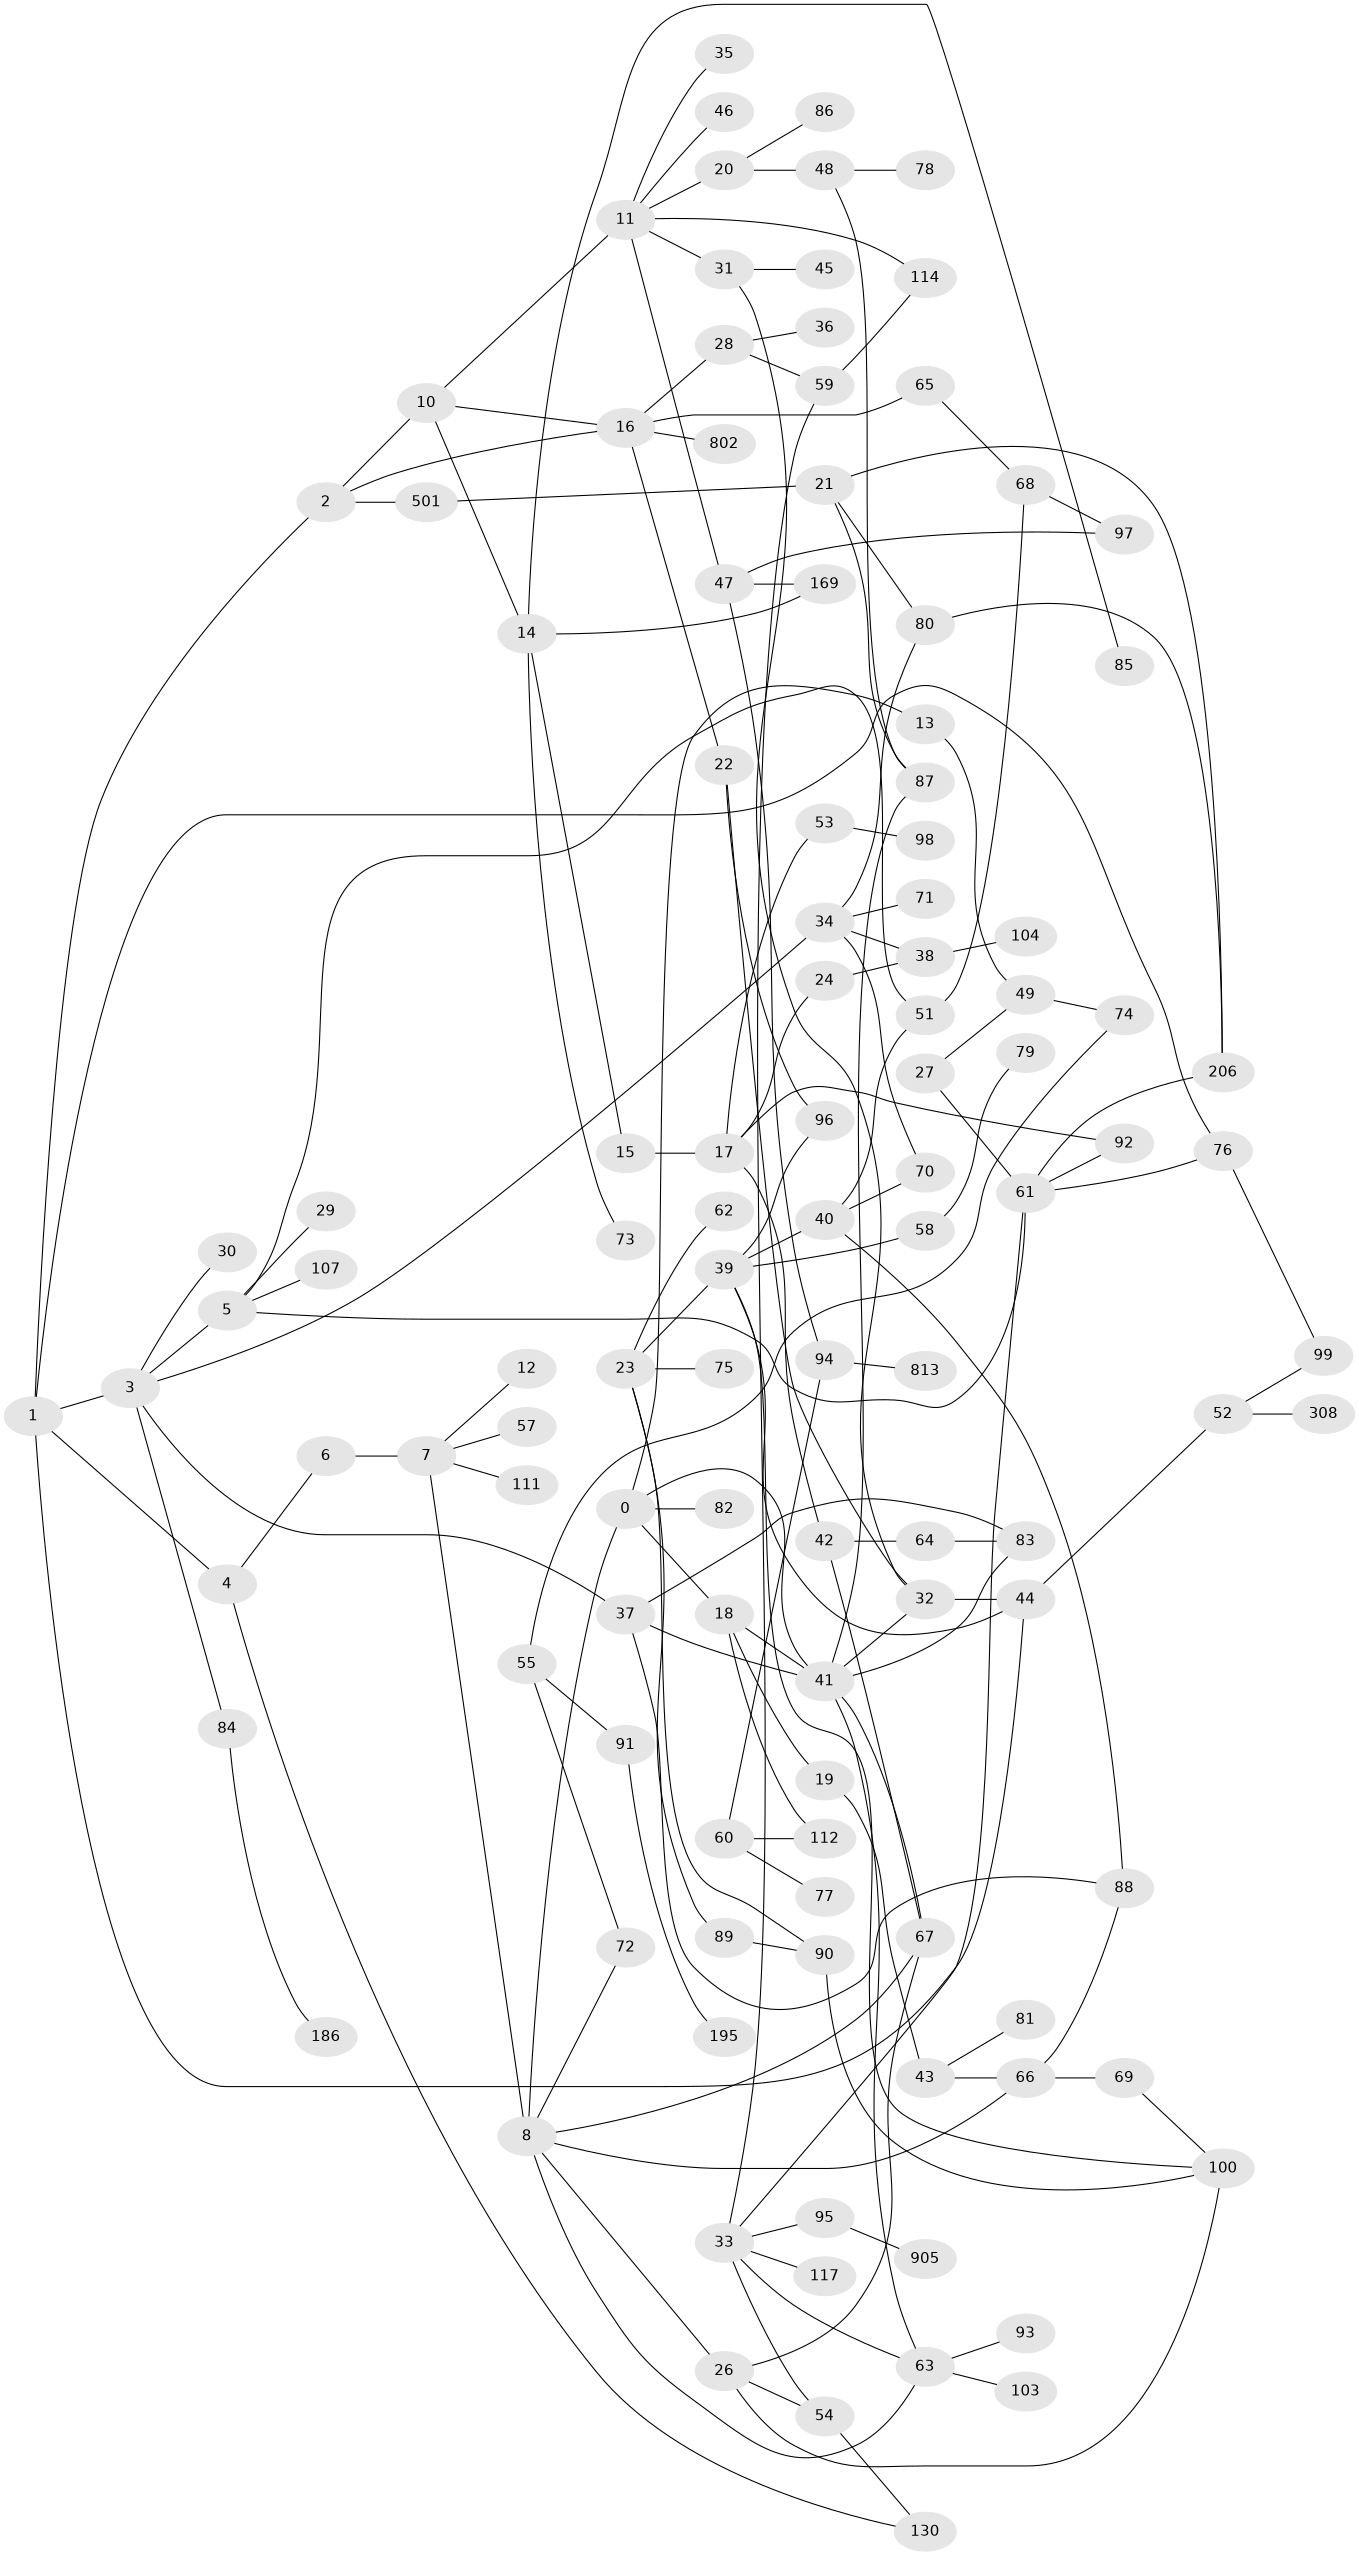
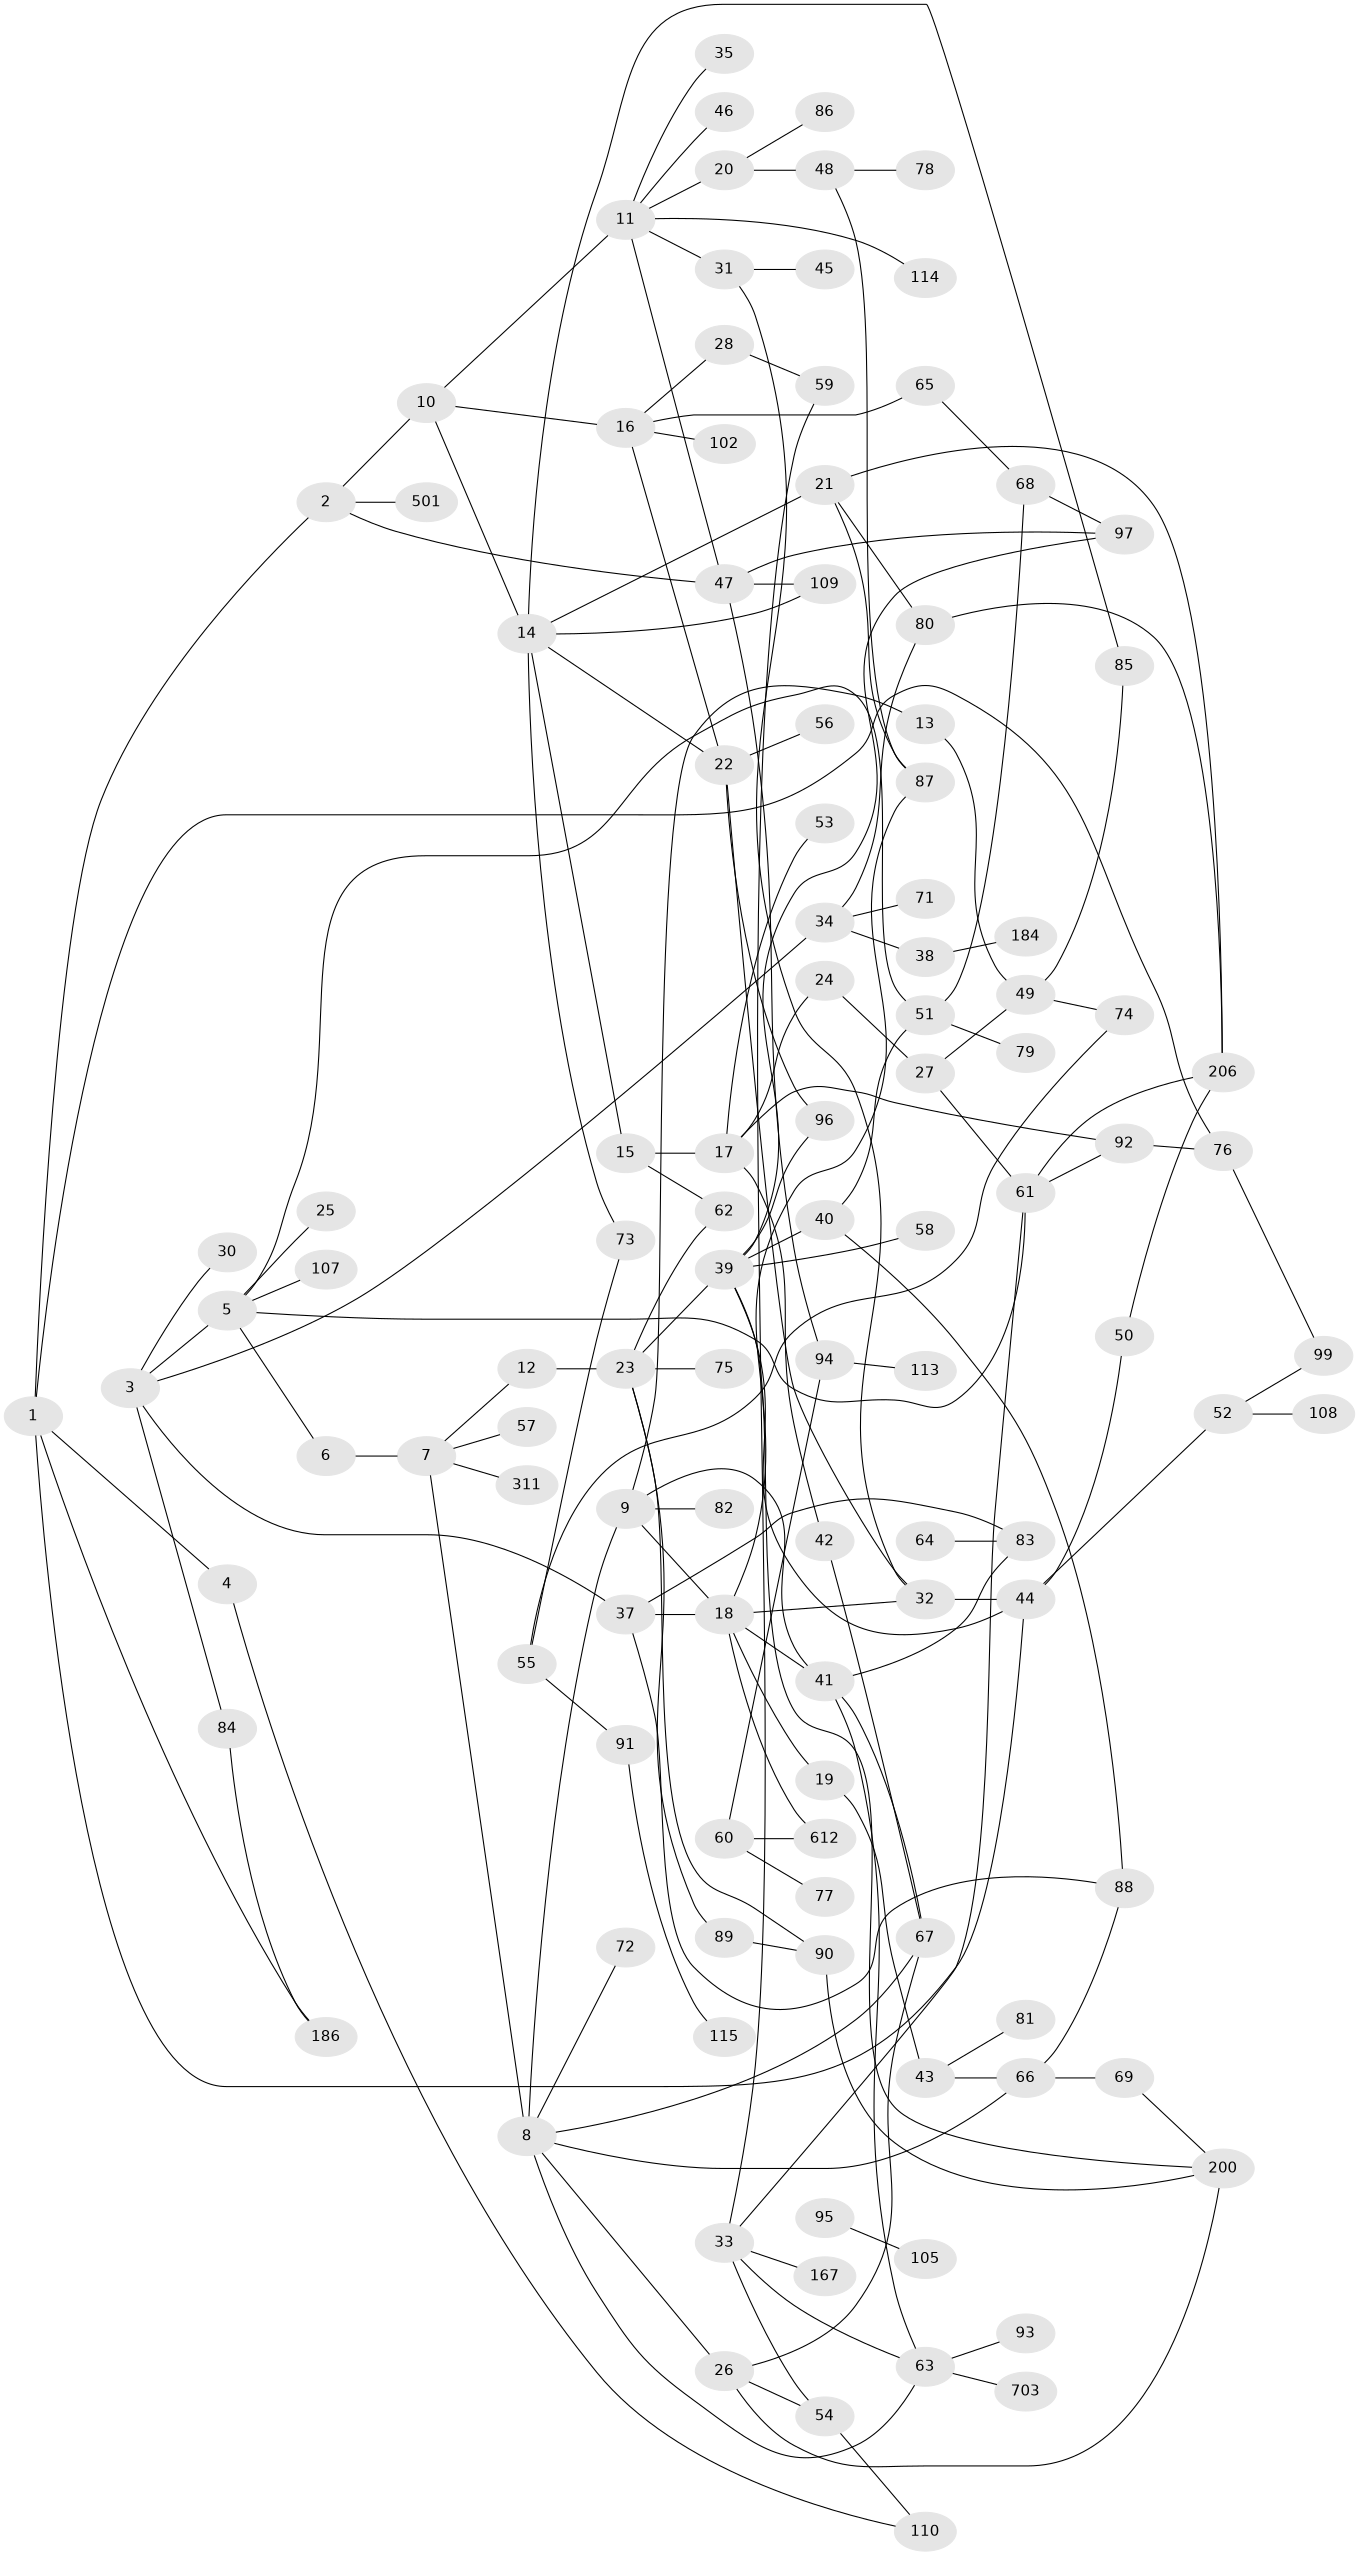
(825, 328) -> none
(877, 333) -> none
(724, 444) -> (724, 444)
(472, 454) -> (520, 559)
(627, 494) -> (676, 559)
(825, 584) -> (825, 584)
none -> (626, 700)
none -> (825, 724)
none -> (1102, 838)
none -> (862, 840)
(925, 841) -> none
(1026, 937) -> (1026, 937)
(875, 969) -> (875, 1027)
(976, 1147) -> (968, 1031)
(925, 1173) -> none
(1127, 1178) -> (1174, 1147)
none -> (675, 1182)
(326, 1211) -> (326, 1211)
(860, 1227) -> (802, 1181)
none -> (1125, 1336)
none -> (576, 1369)
(925, 1371) -> (925, 1371)
(82, 1402) -> (157, 1737)
(1324, 1414) -> (1324, 1414)
(527, 1485) -> (527, 1485)
(626, 1509) -> (626, 1509)
(278, 1518) -> (277, 1383)
(866, 1541) -> none
(875, 1640) -> (814, 1608)
(722, 1653) -> (675, 1615)
(576, 1806) -> (572, 1451)
(825, 1839) -> (825, 1839)
(724, 2037) -> (724, 2037)
(1223, 2168) -> (1223, 2168)
(775, 2230) -> none
(925, 2259) -> (925, 2259)
(825, 2276) -> (825, 2276)
(1026, 2392) -> (1026, 2392)
(925, 2532) -> (925, 2532)
